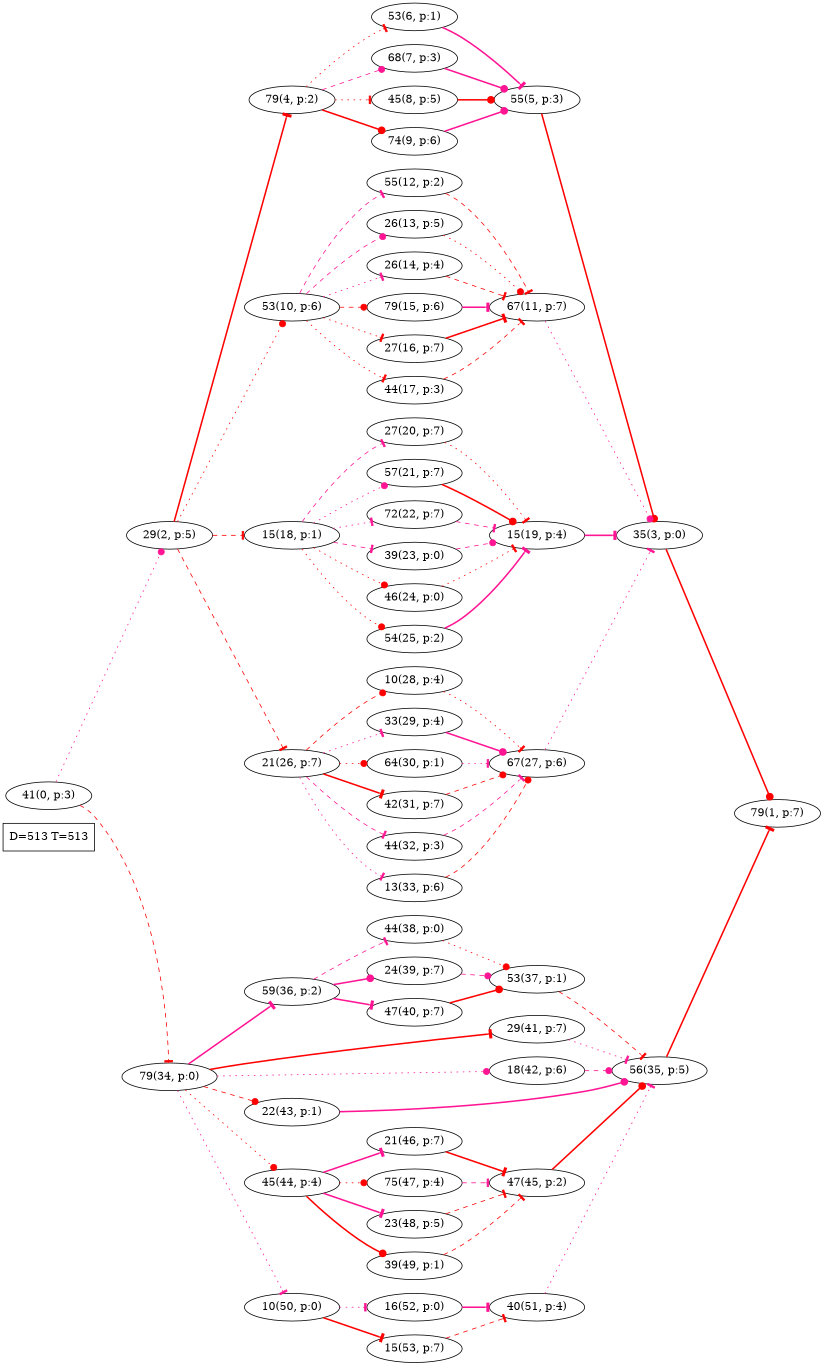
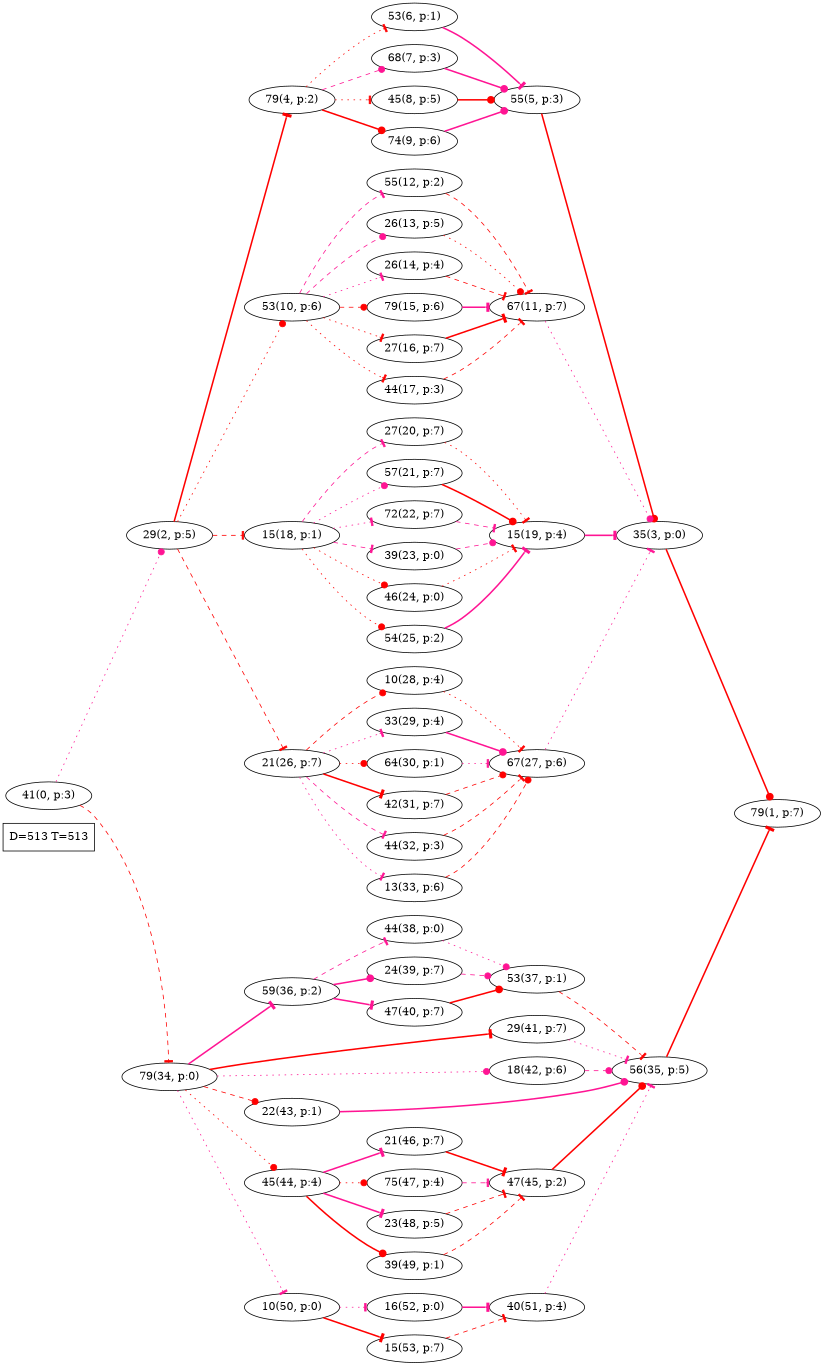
(484, 810) -> (484, 810)
(473, 953) -> (473, 953)
